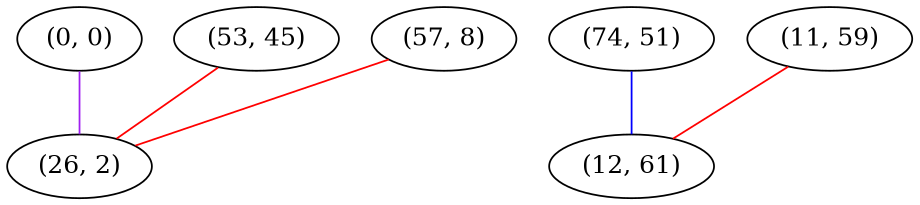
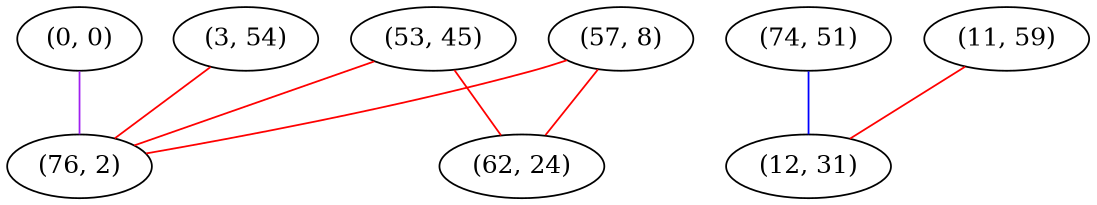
none -> (246, 39)
(80, 166) -> (80, 166)
none -> (522, 166)
(632, 166) -> (809, 166)
